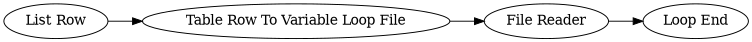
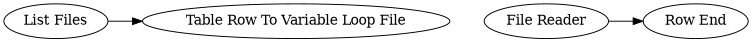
(56, 21) -> (56, 21)
(462, 21) -> none
(696, 21) -> (696, 21)
